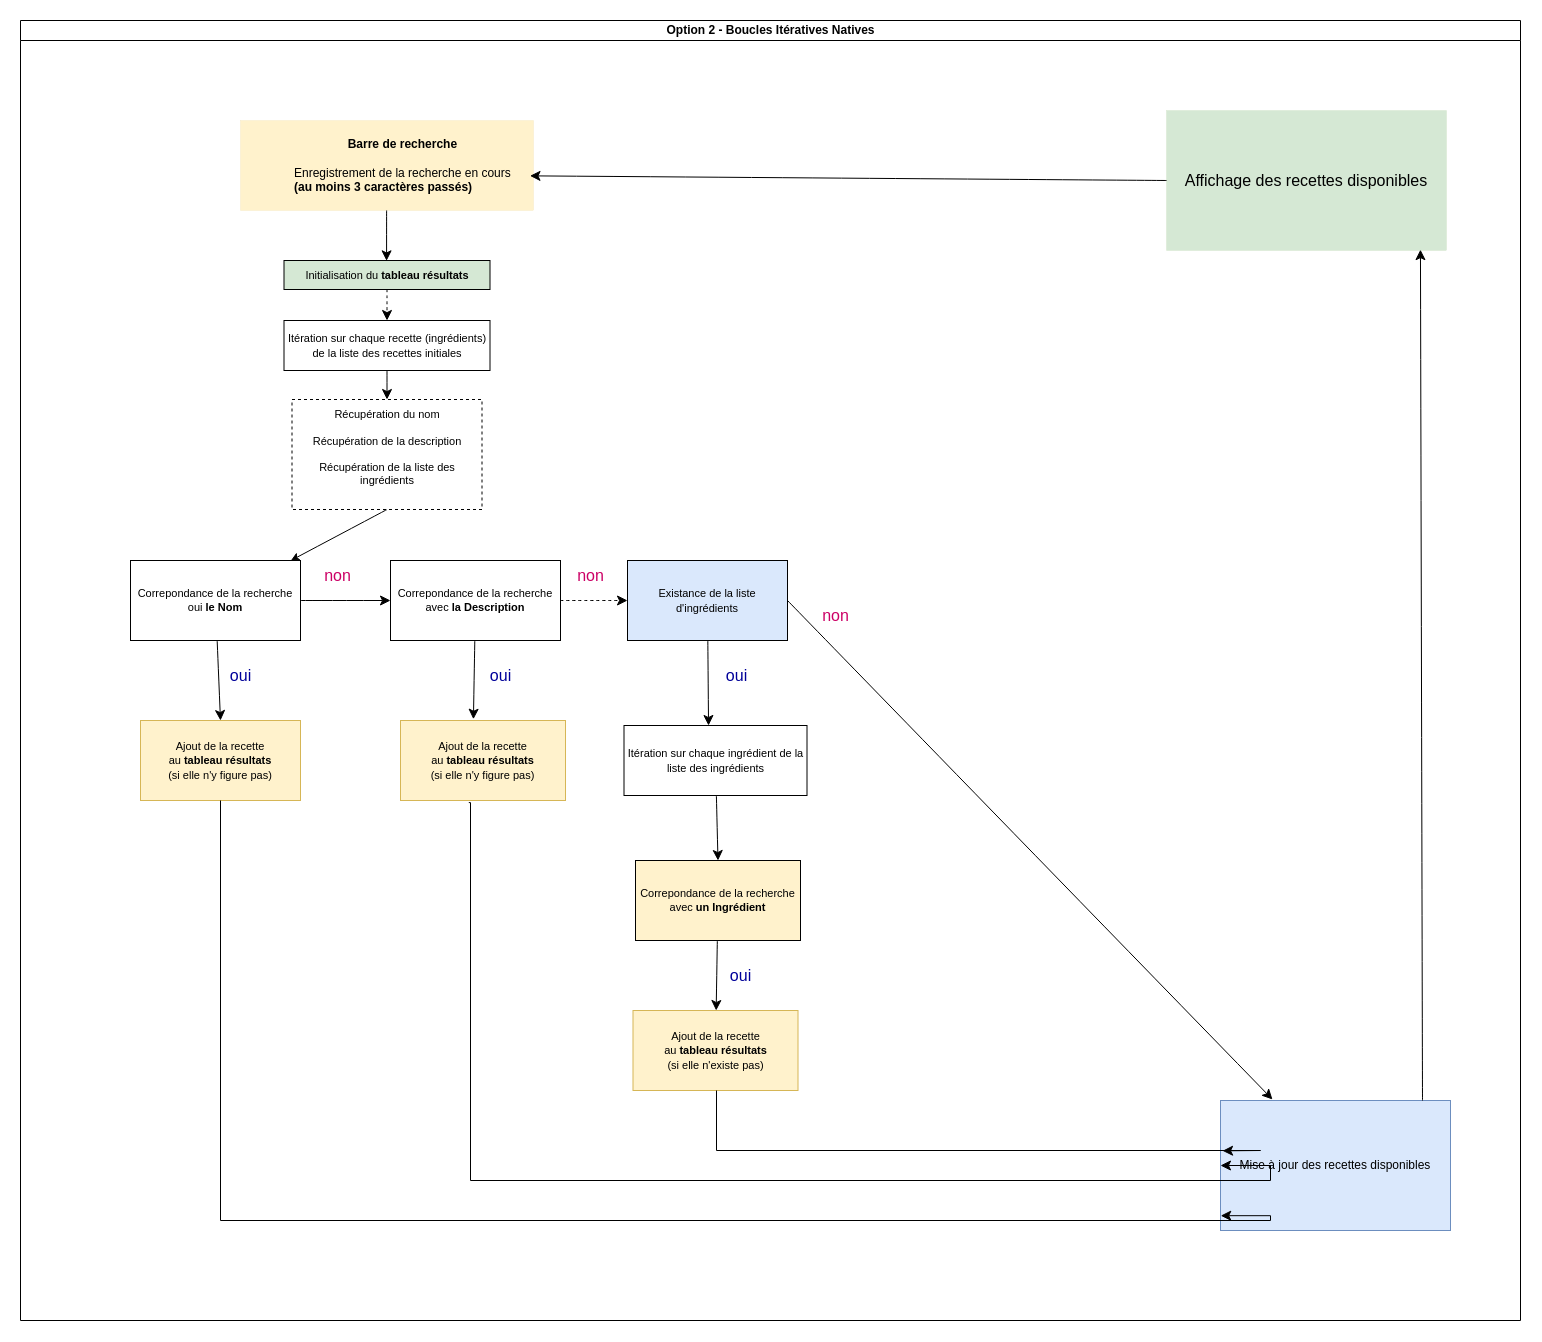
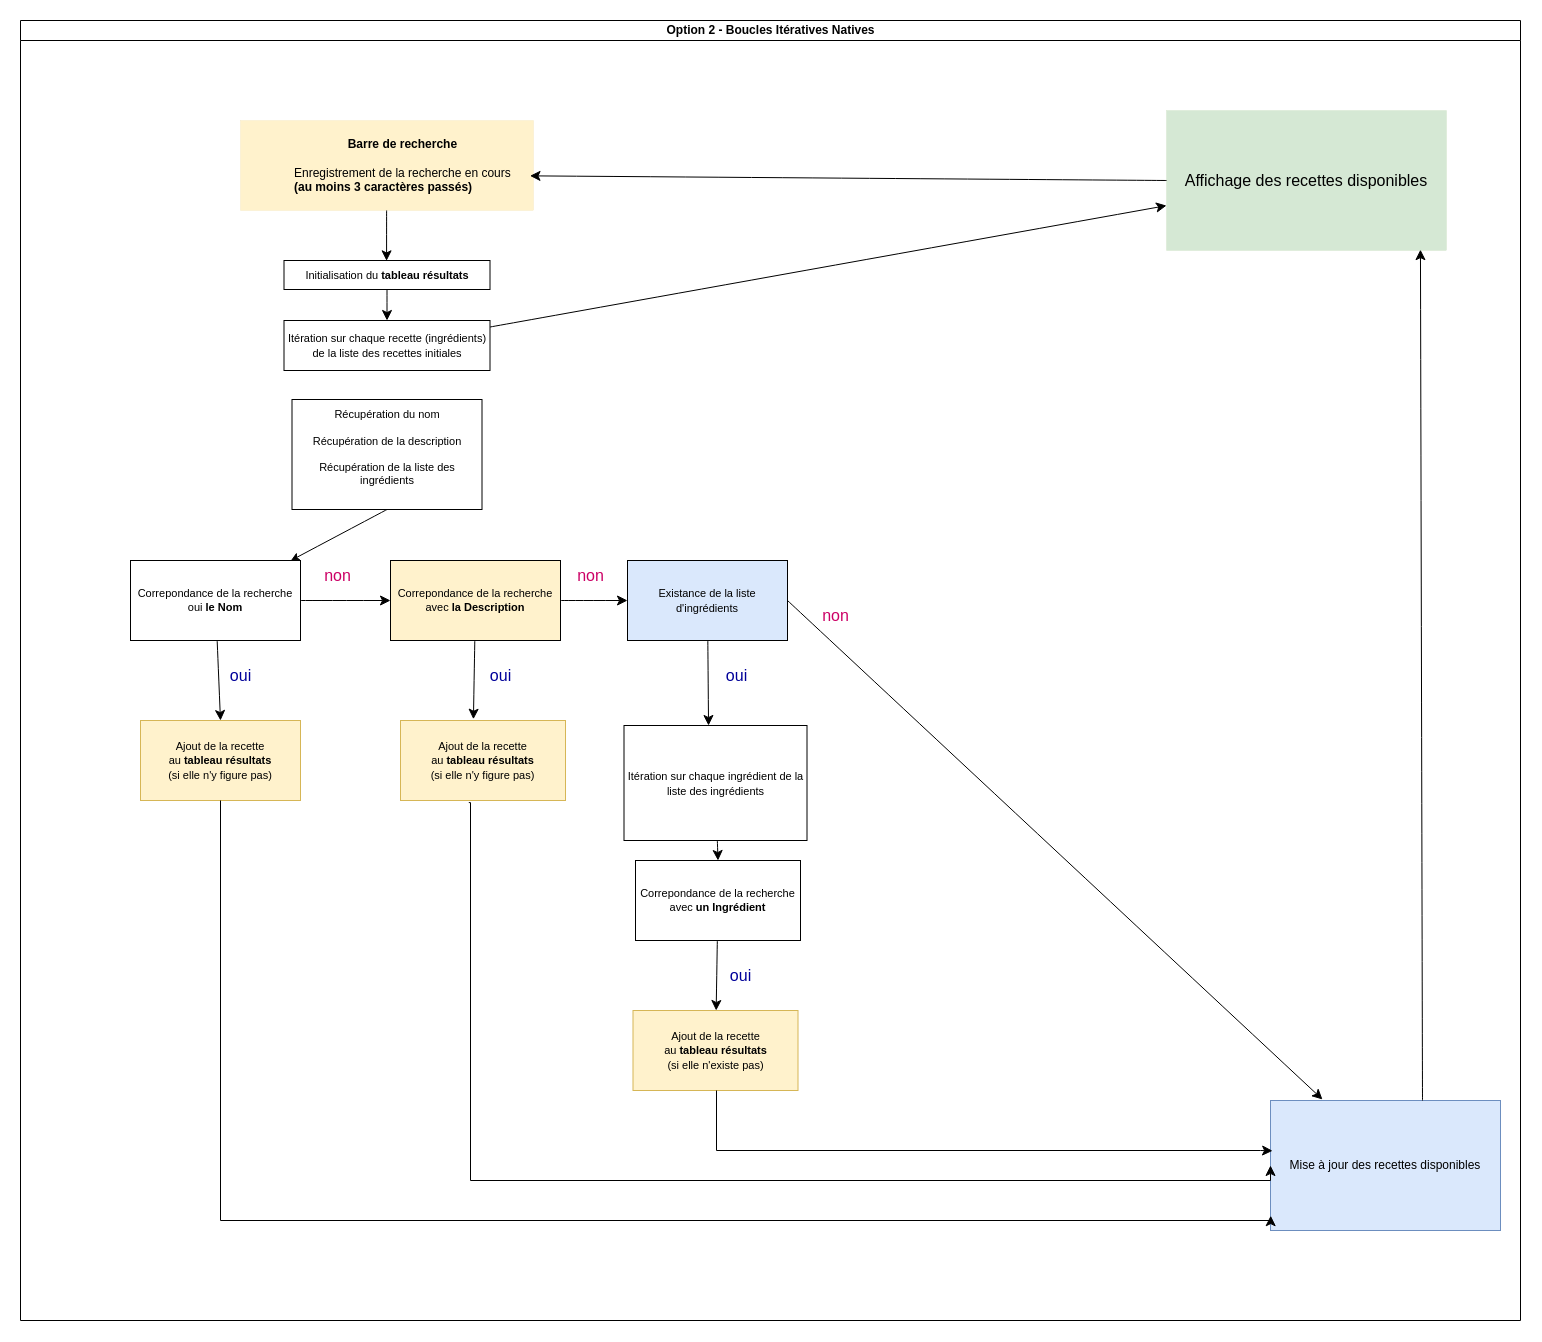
(387, 275) -> (387, 275)
(387, 300) -> (387, 300)
(387, 381) -> (826, 267)
(387, 455) -> (387, 455)
(476, 601) -> (476, 601)
(592, 601) -> (592, 601)
(716, 761) -> (716, 783)
(718, 901) -> (718, 901)
(1336, 1166) -> (1386, 1166)
